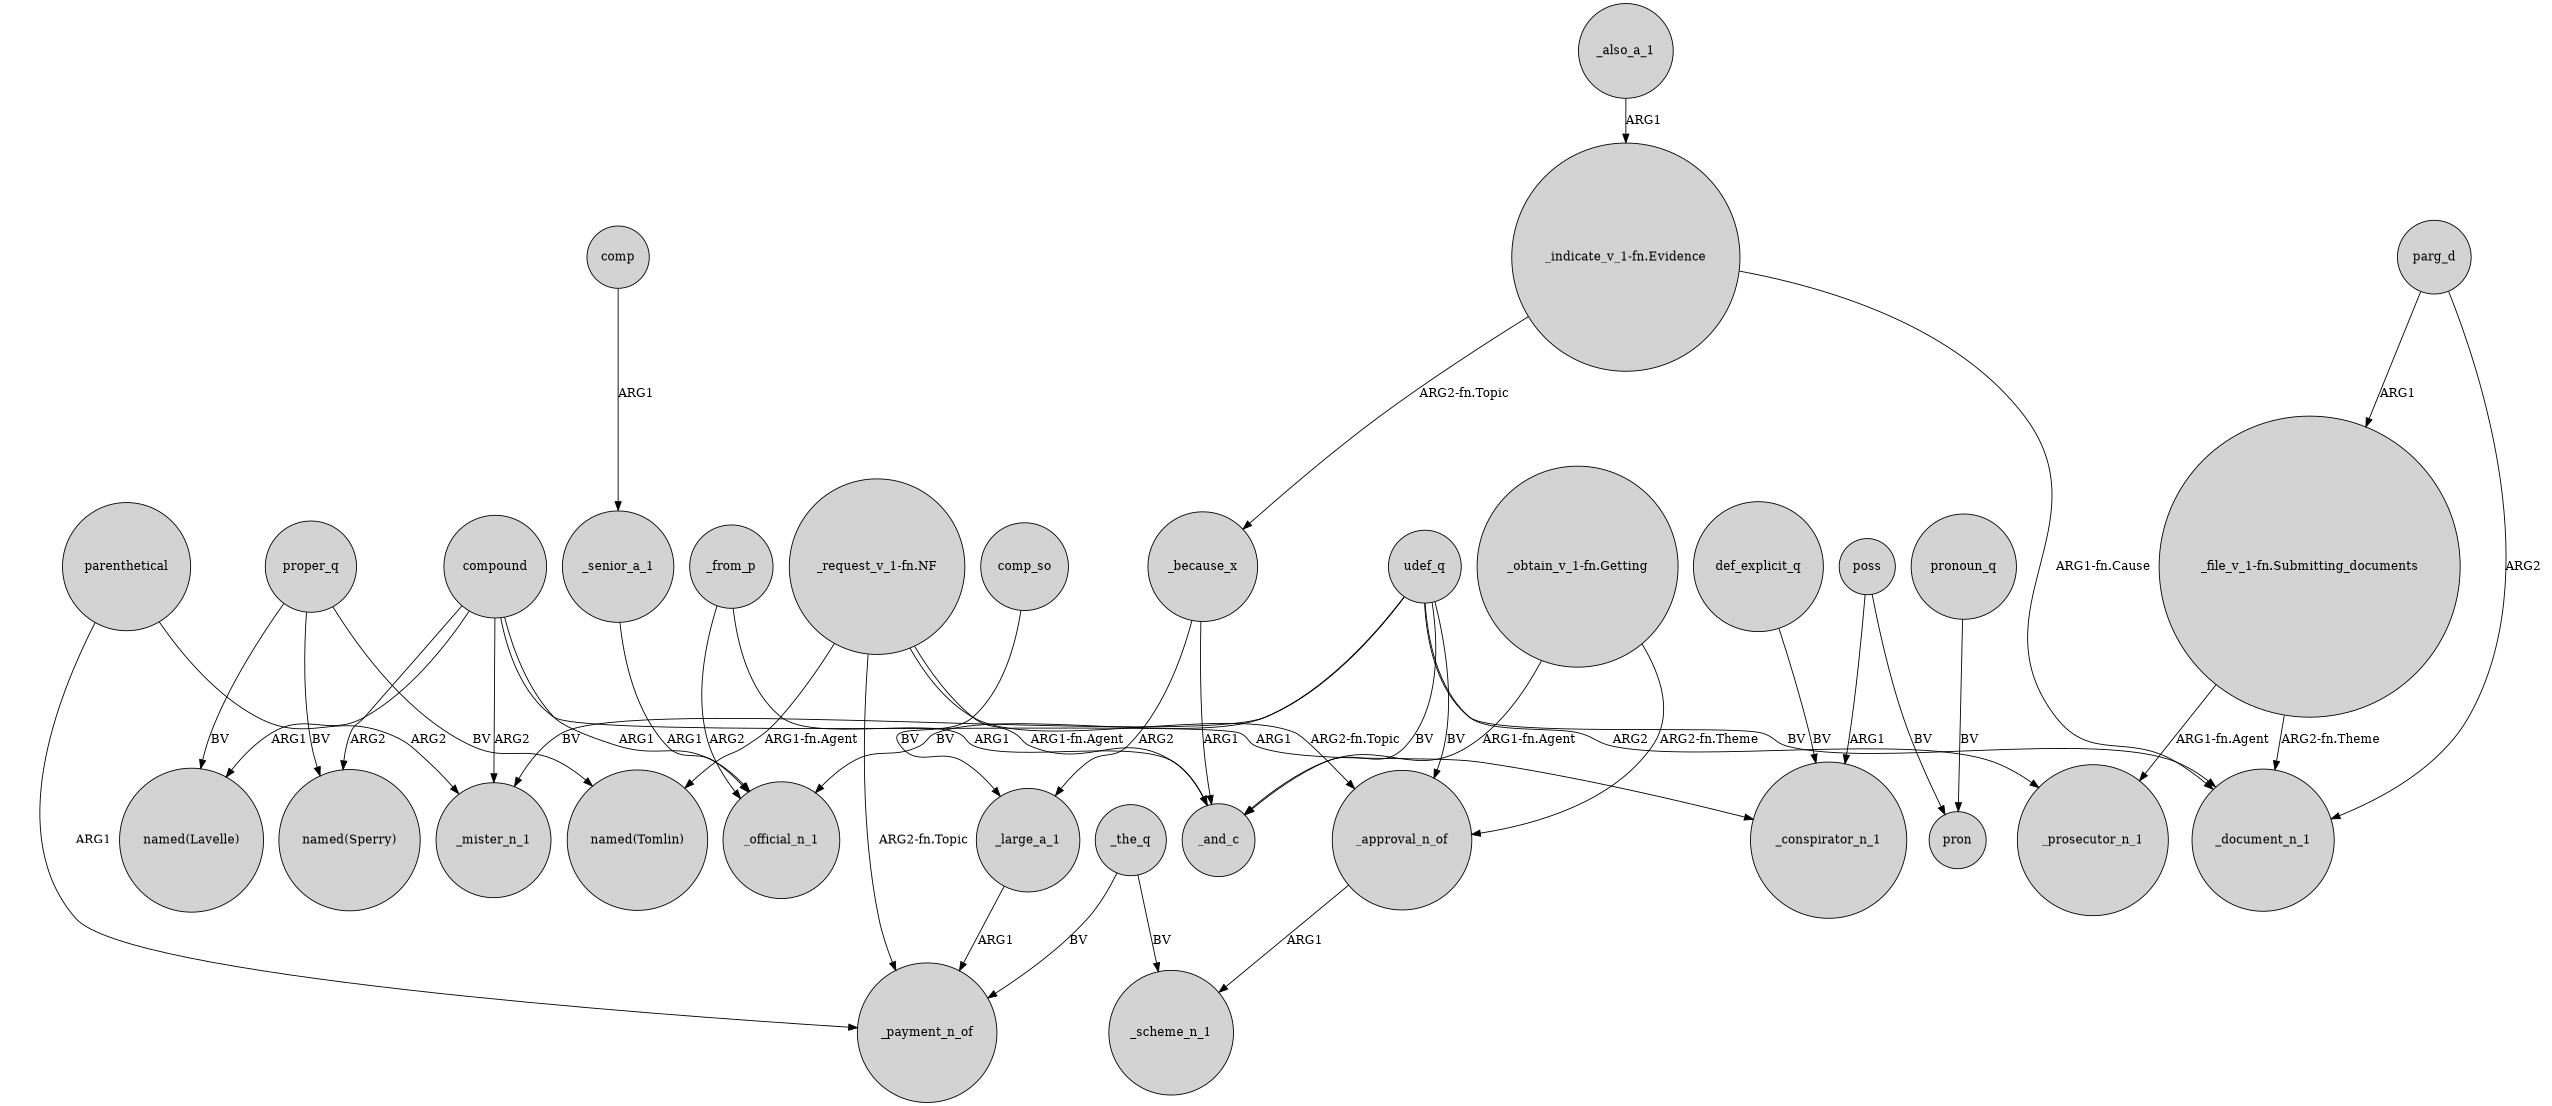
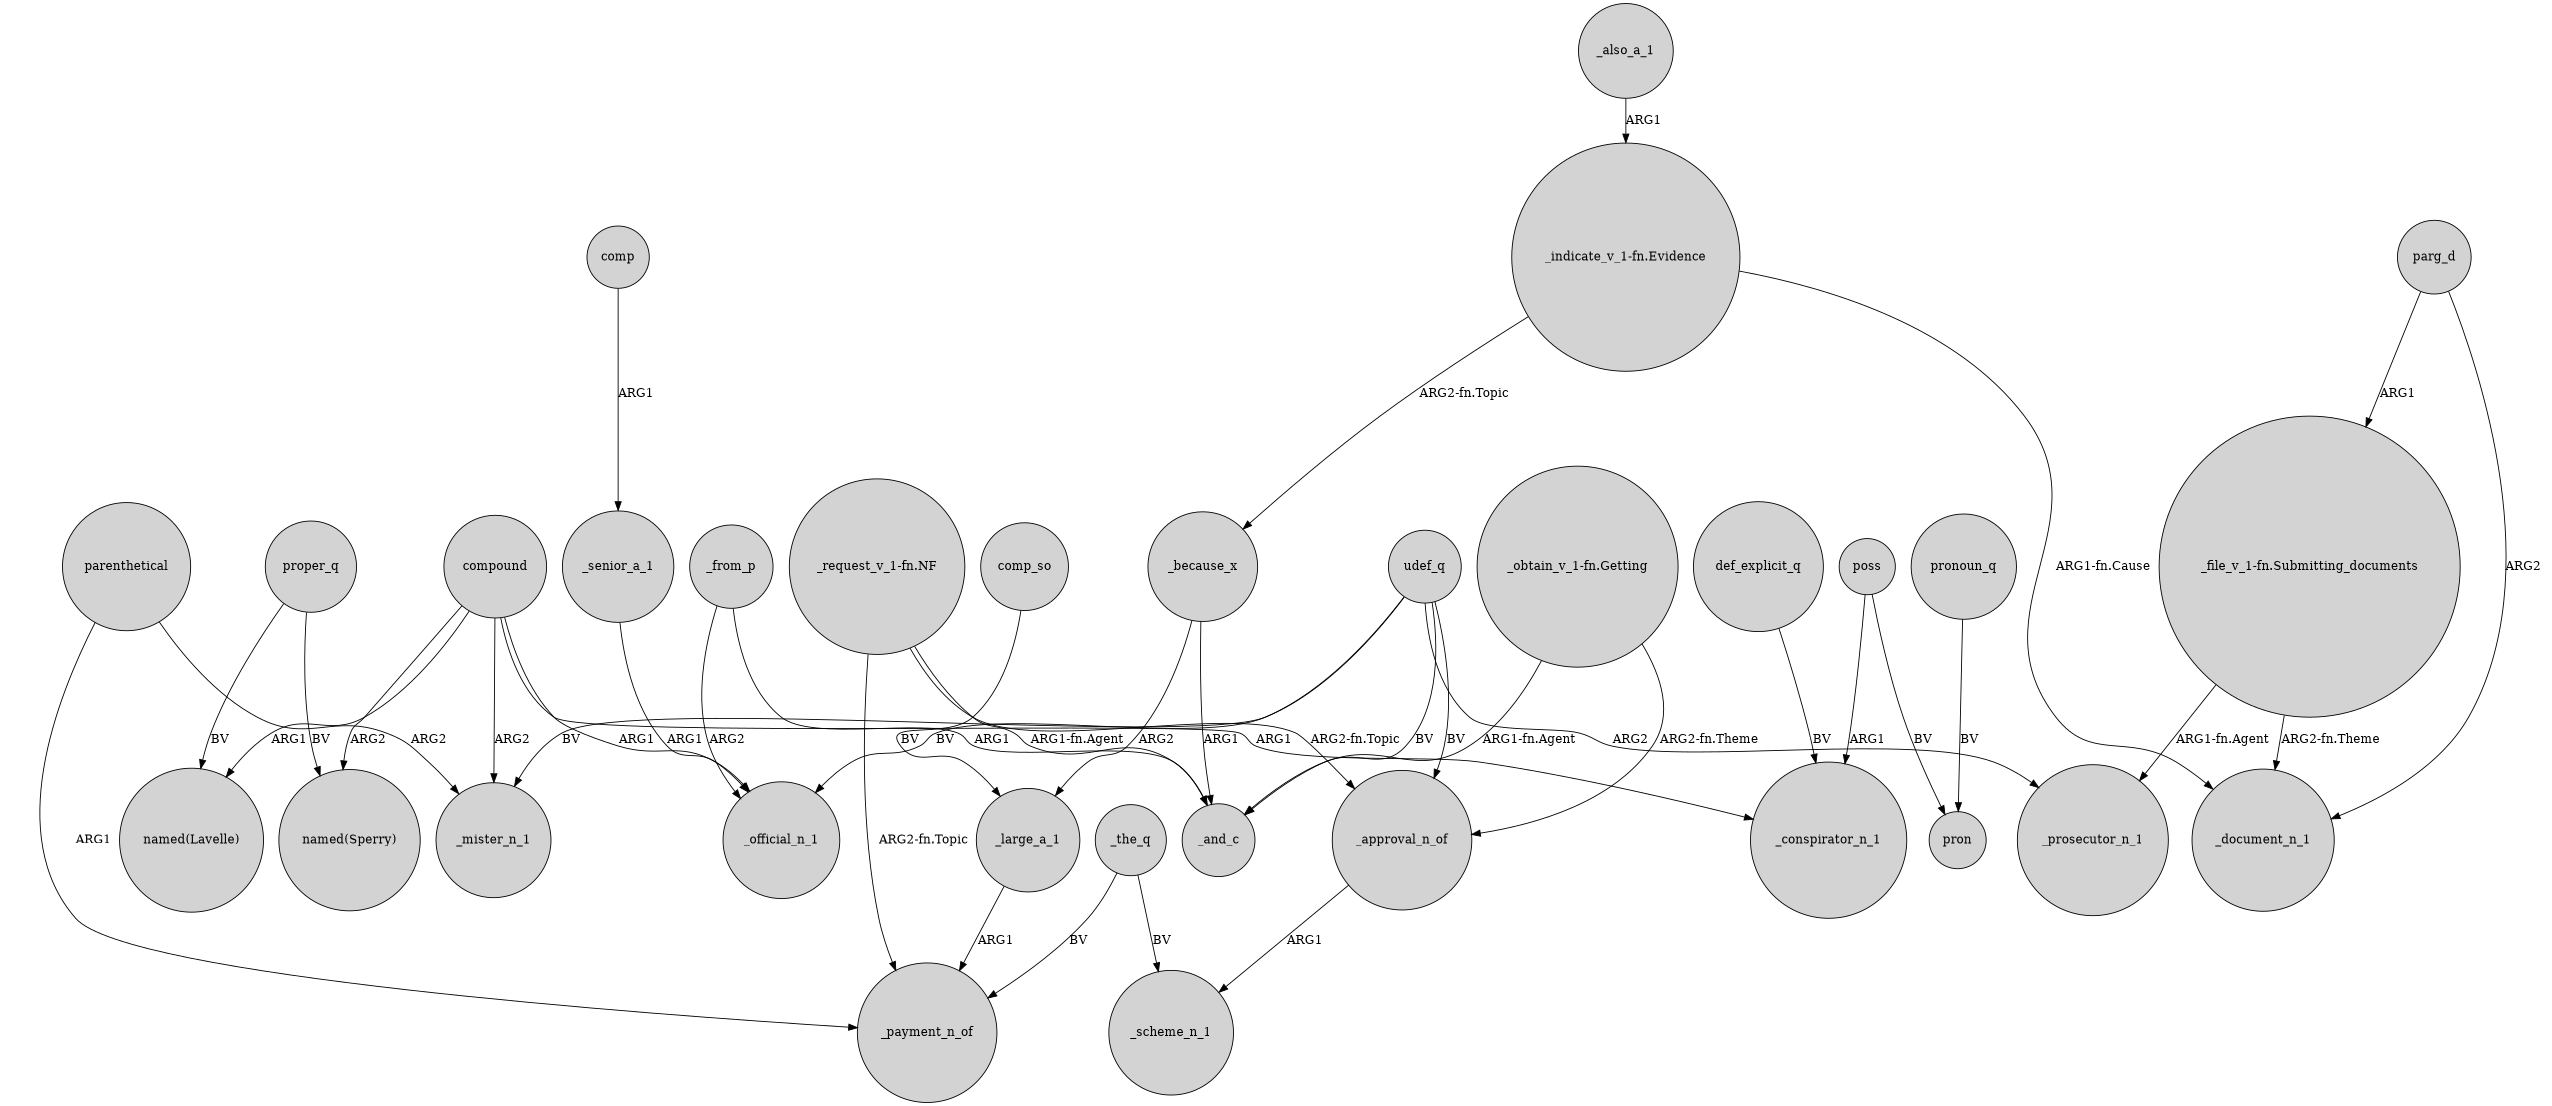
(1778, 742) -> none
(637, 840) -> none
